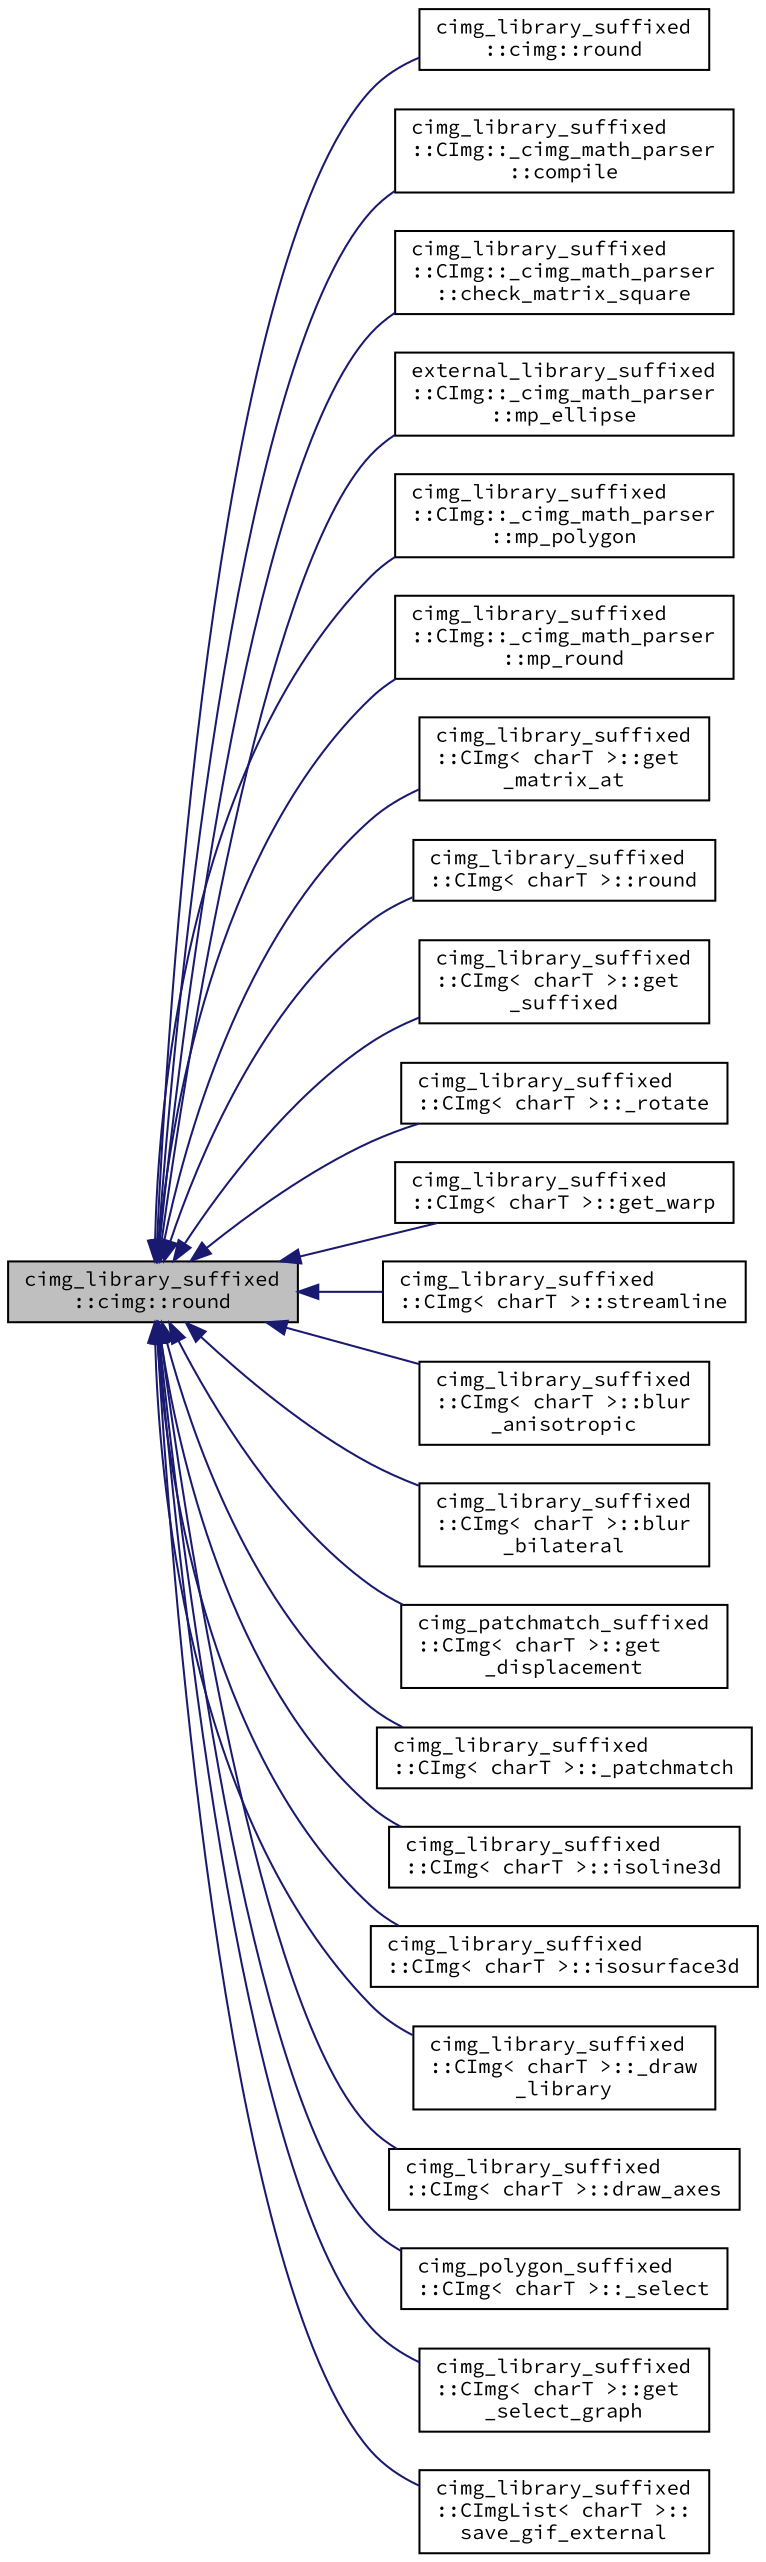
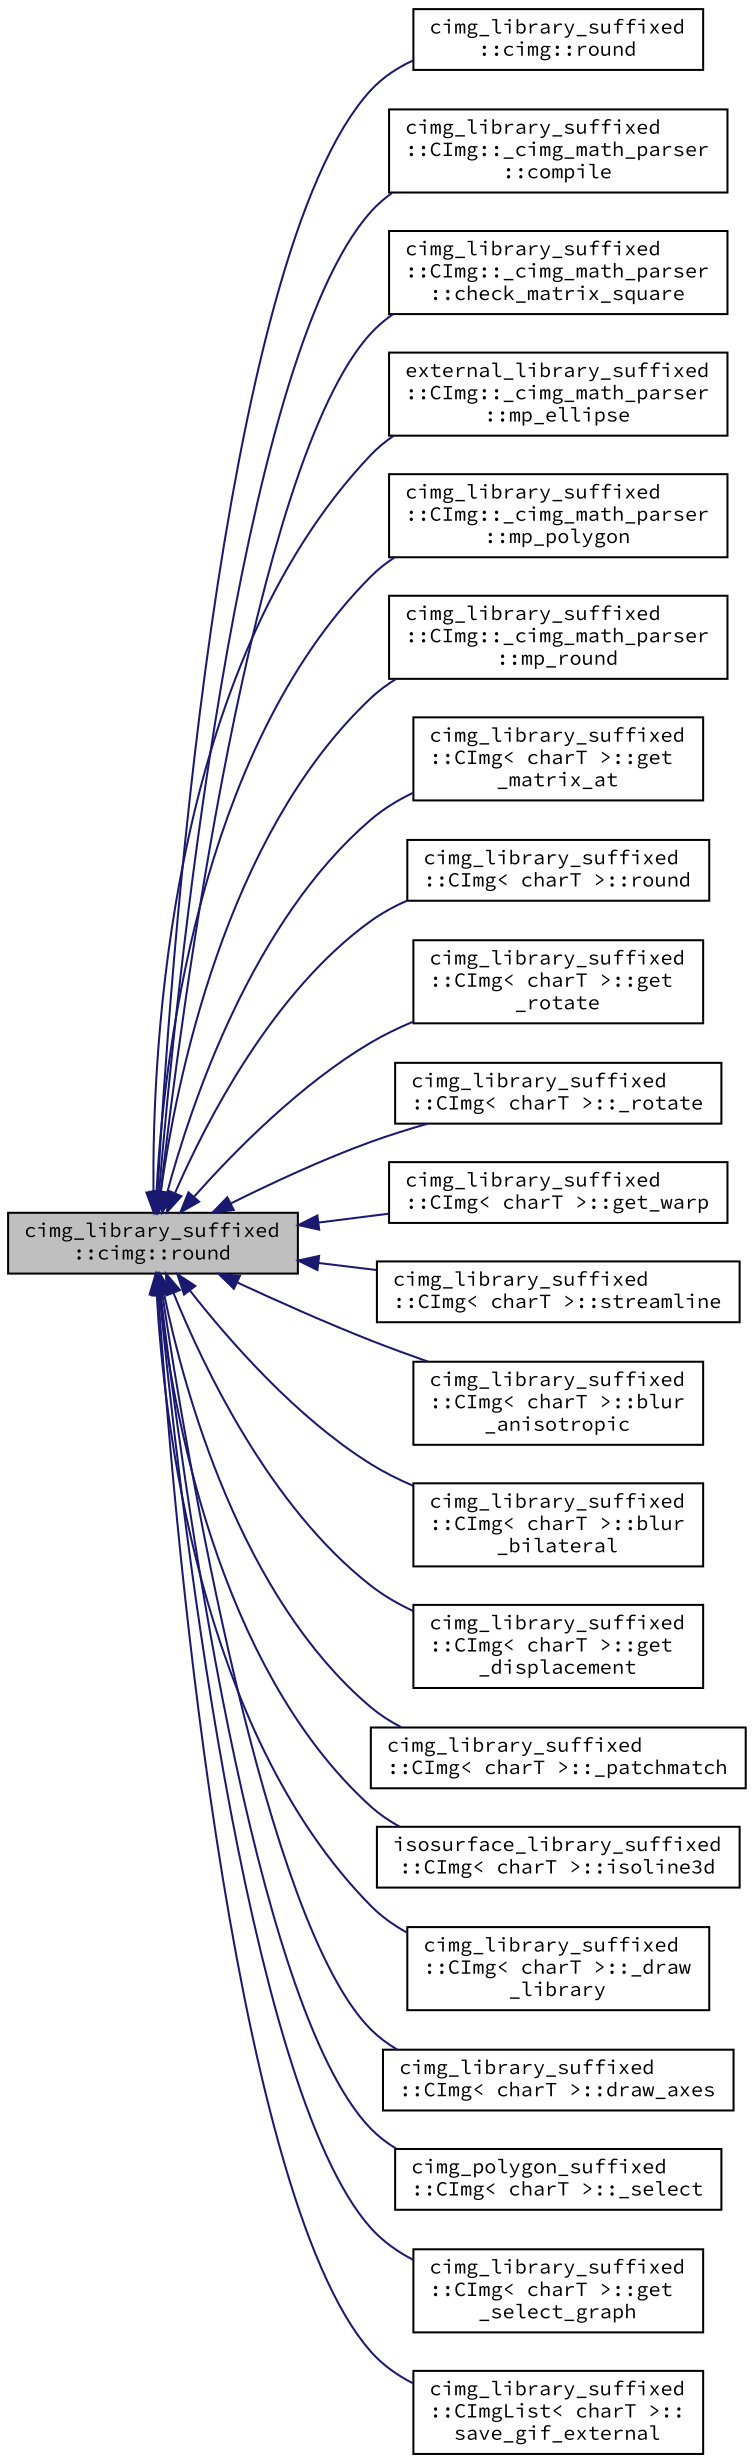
(564, 982) -> (558, 982)
(564, 1646) -> (558, 1646)
(564, 1857) -> (558, 1857)
(564, 1956) -> none
